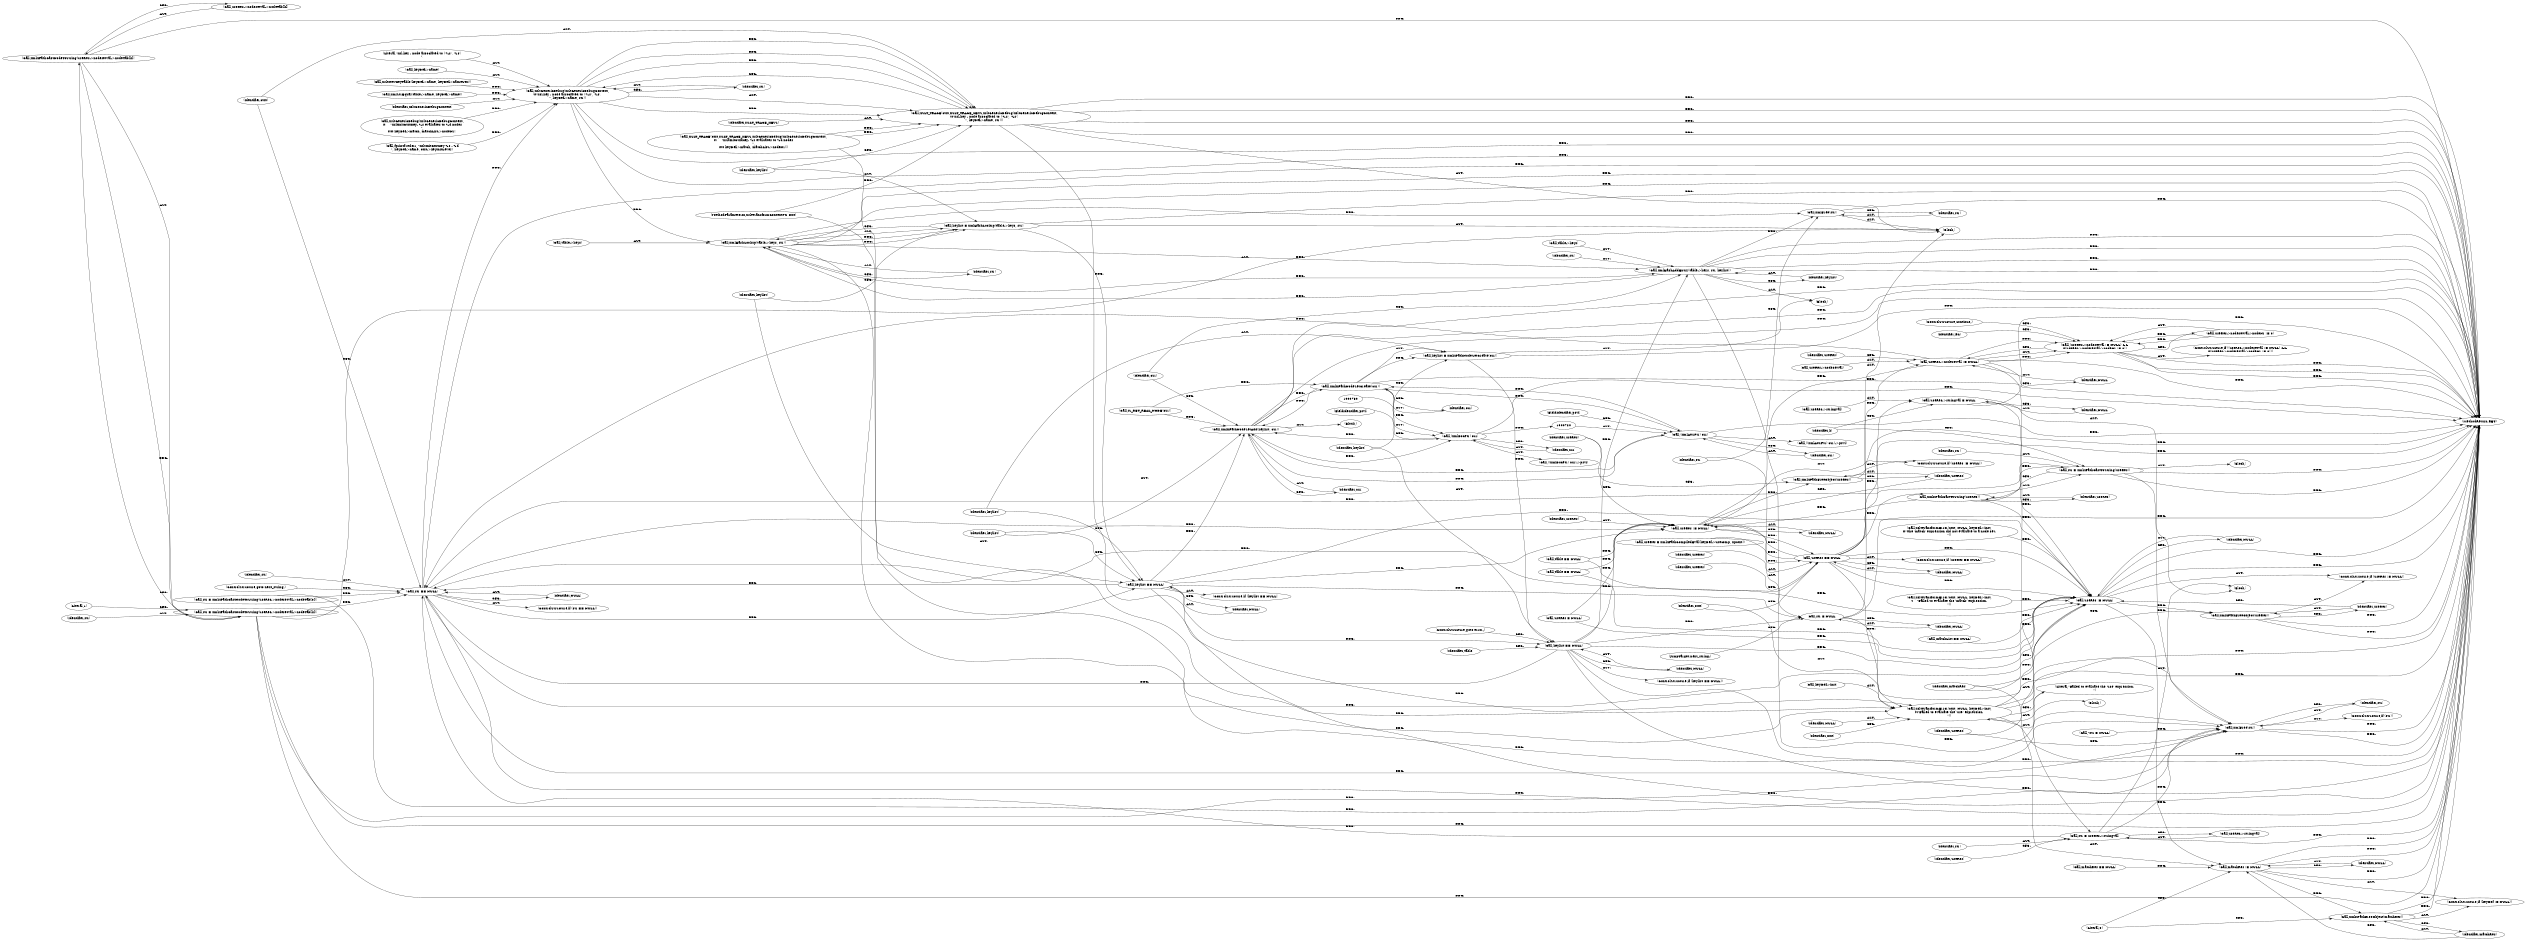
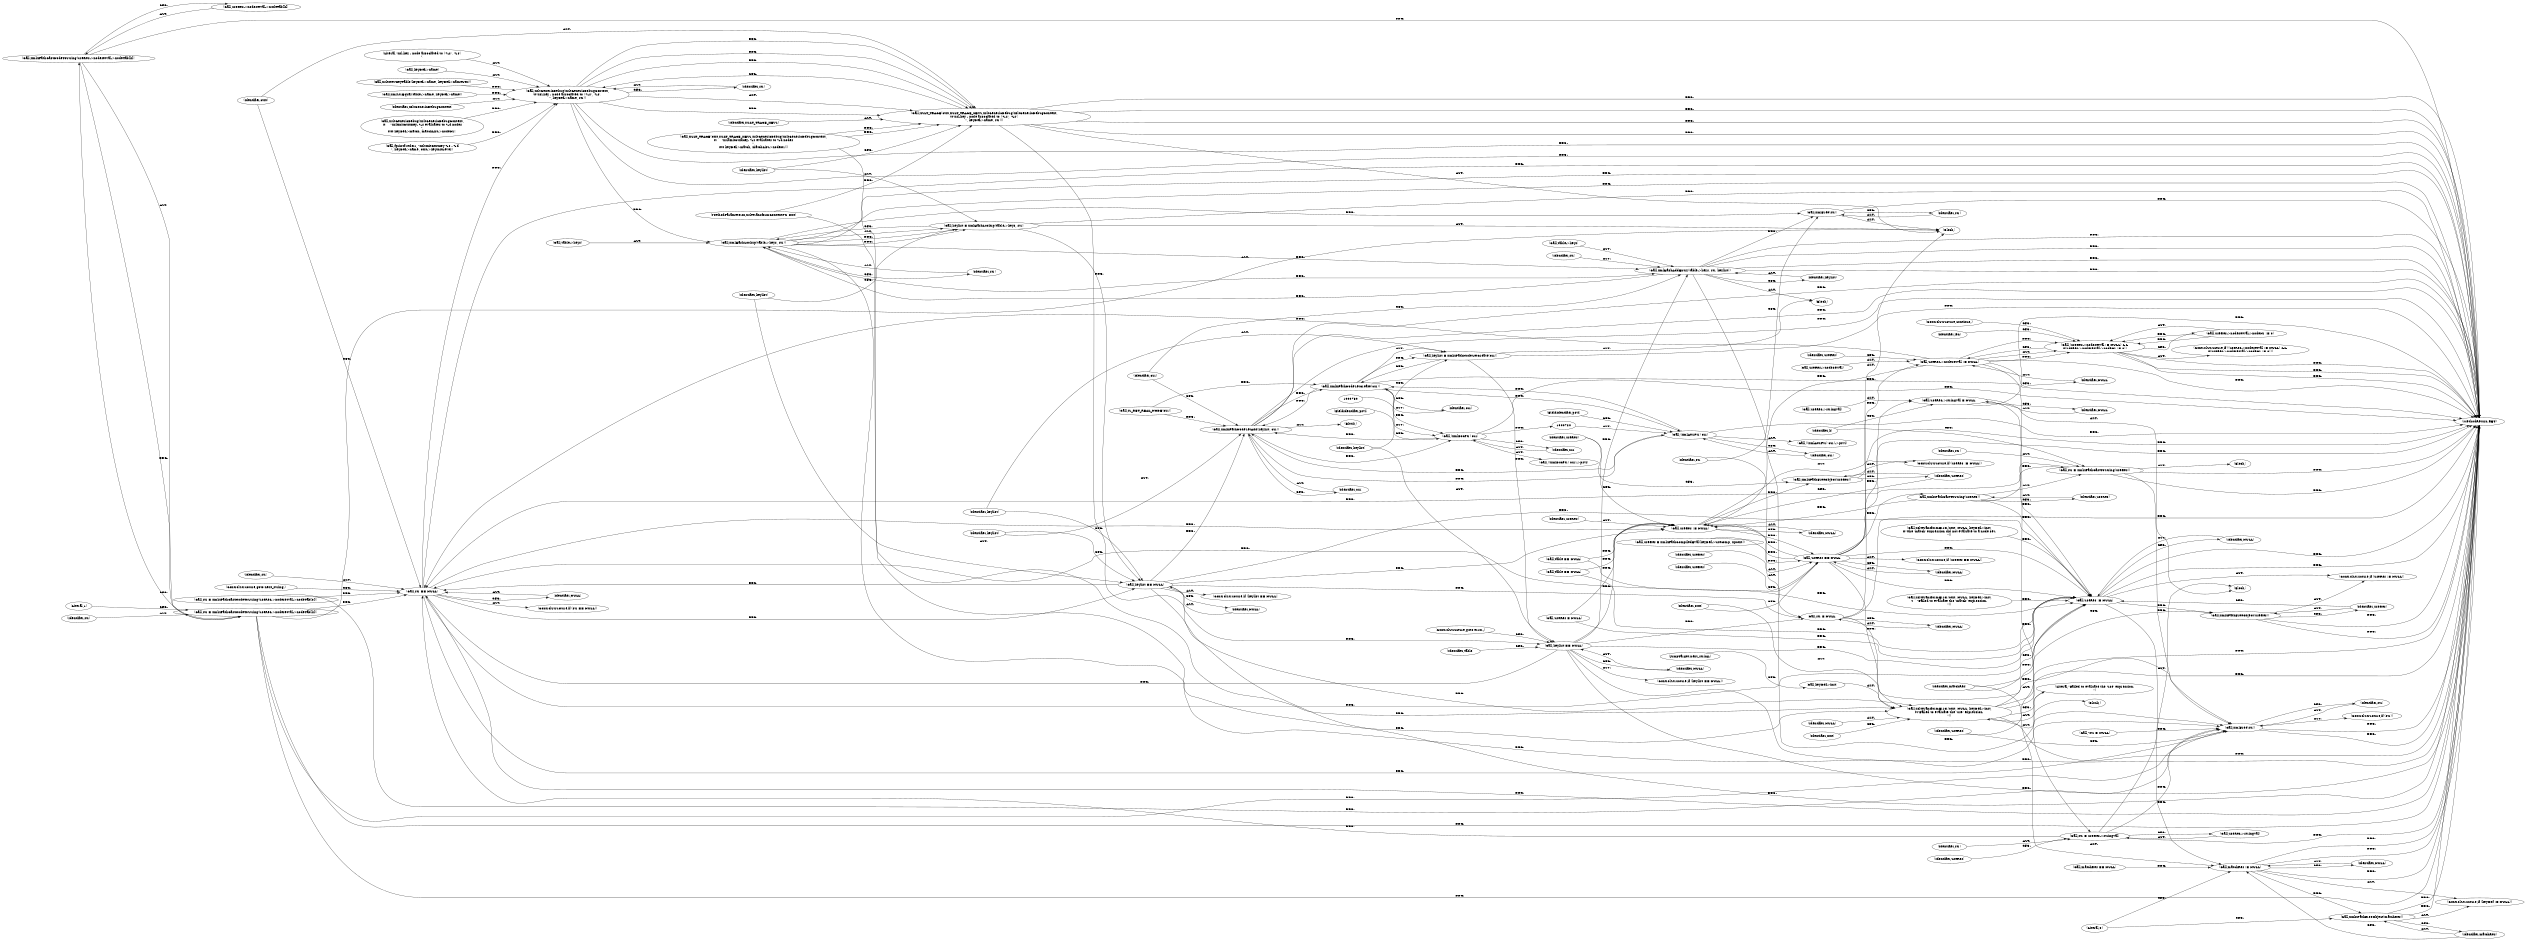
none -> (1401, 369)
(2024, 482) -> none
(1949, 639) -> none
(1758, 640) -> (1762, 661)
